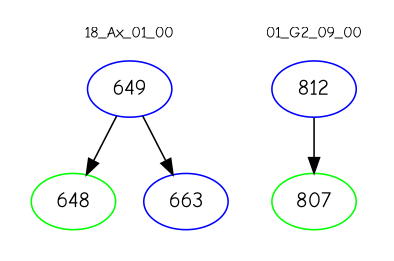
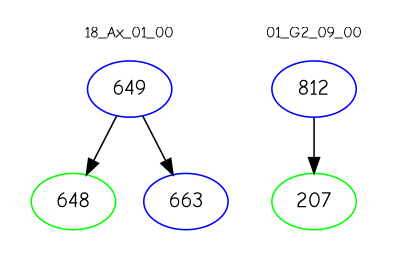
(314, 202) -> (314, 202)
